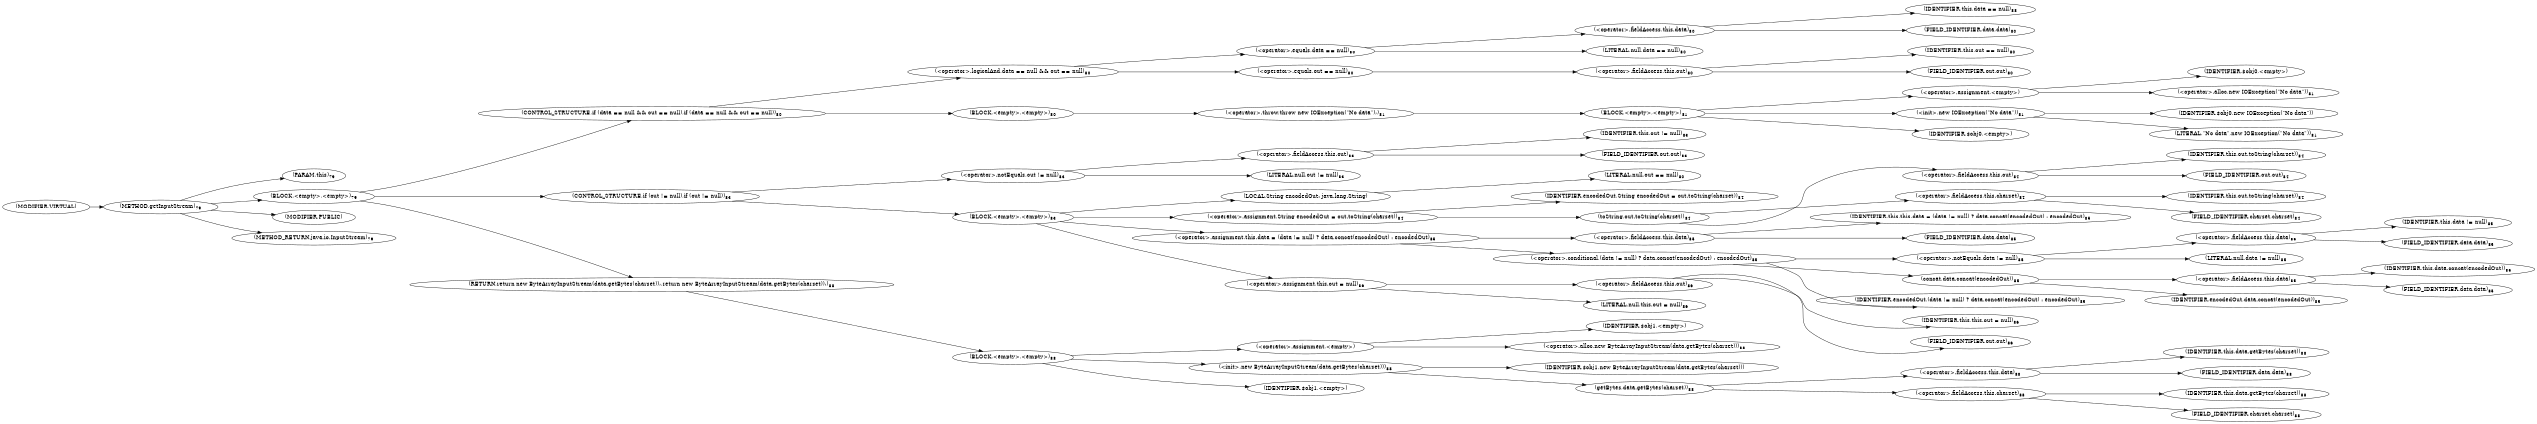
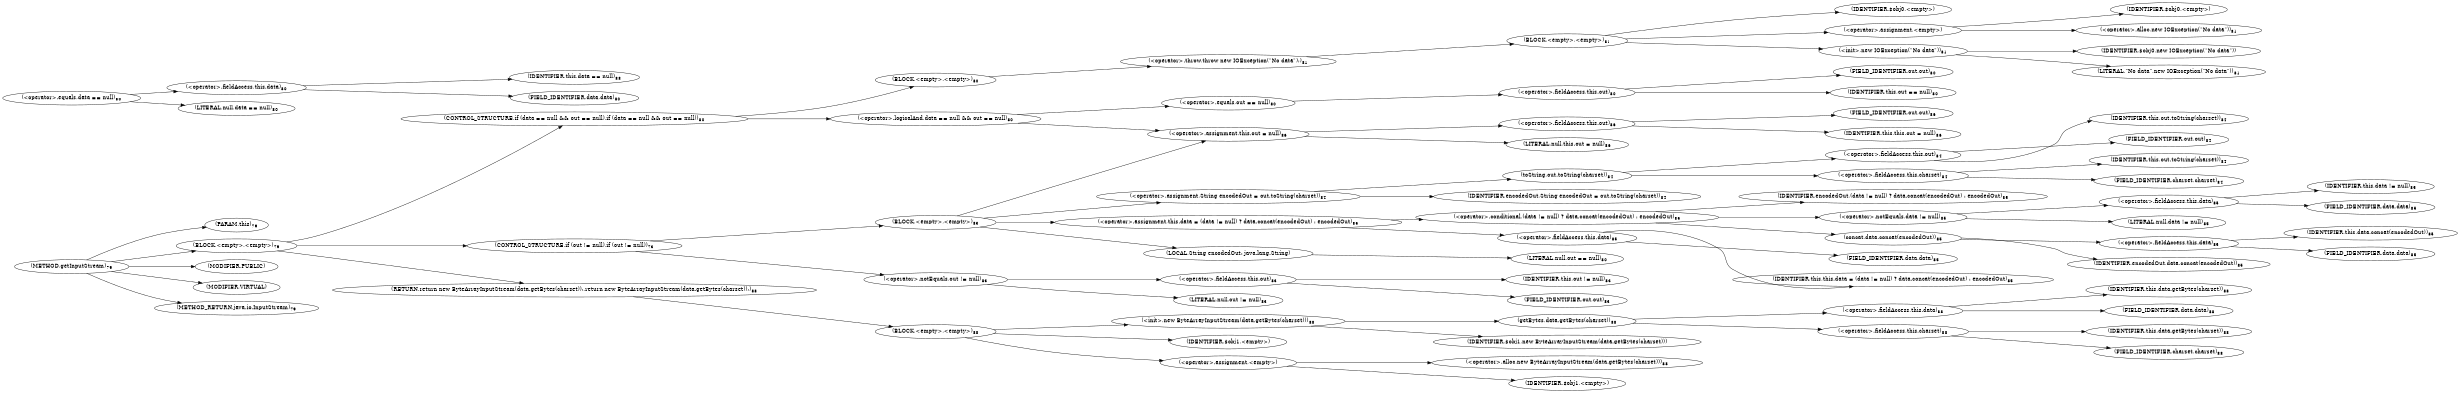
(1157, 60) -> (1087, 127)
(728, 196) -> (651, 245)
(95, 207) -> (155, 277)
